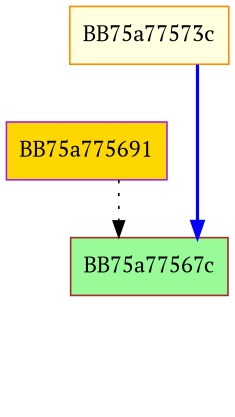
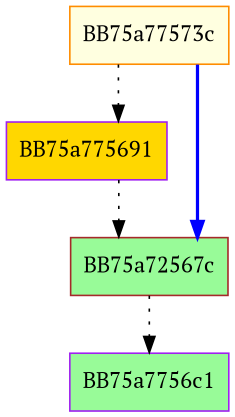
none -> (118, 85)
(149, 267) -> (149, 267)
none -> (149, 382)
